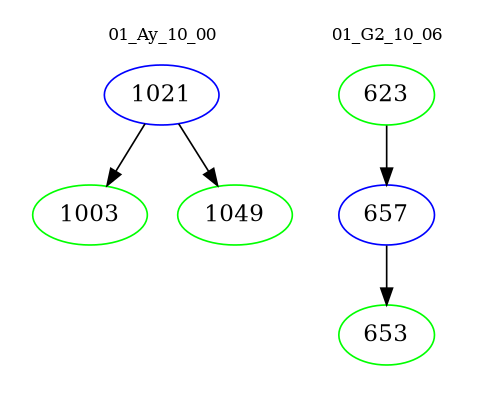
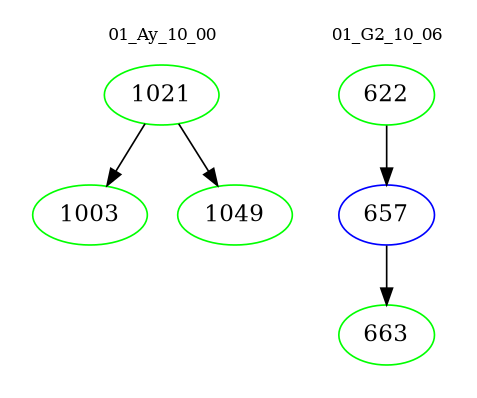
(162, 95) -> (162, 95)
(387, 95) -> (387, 95)
(387, 335) -> (387, 335)
